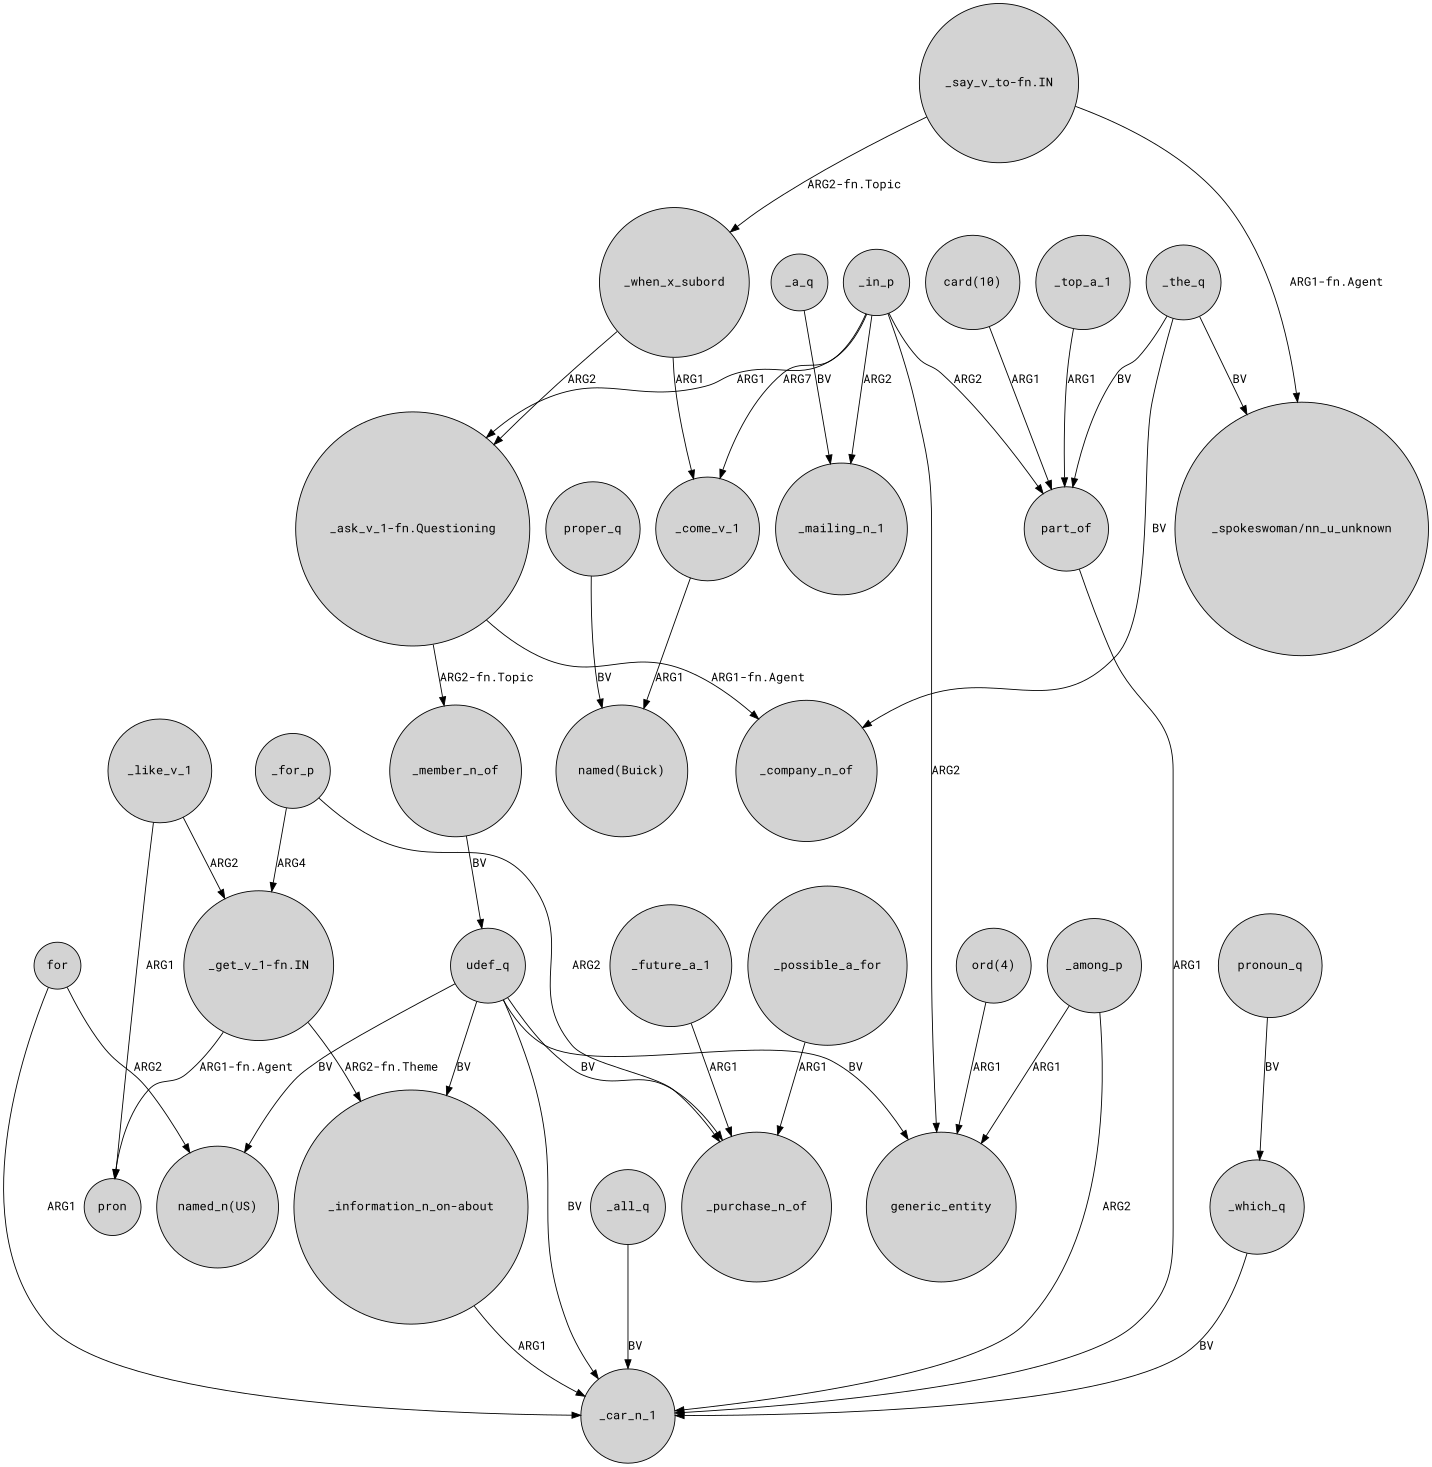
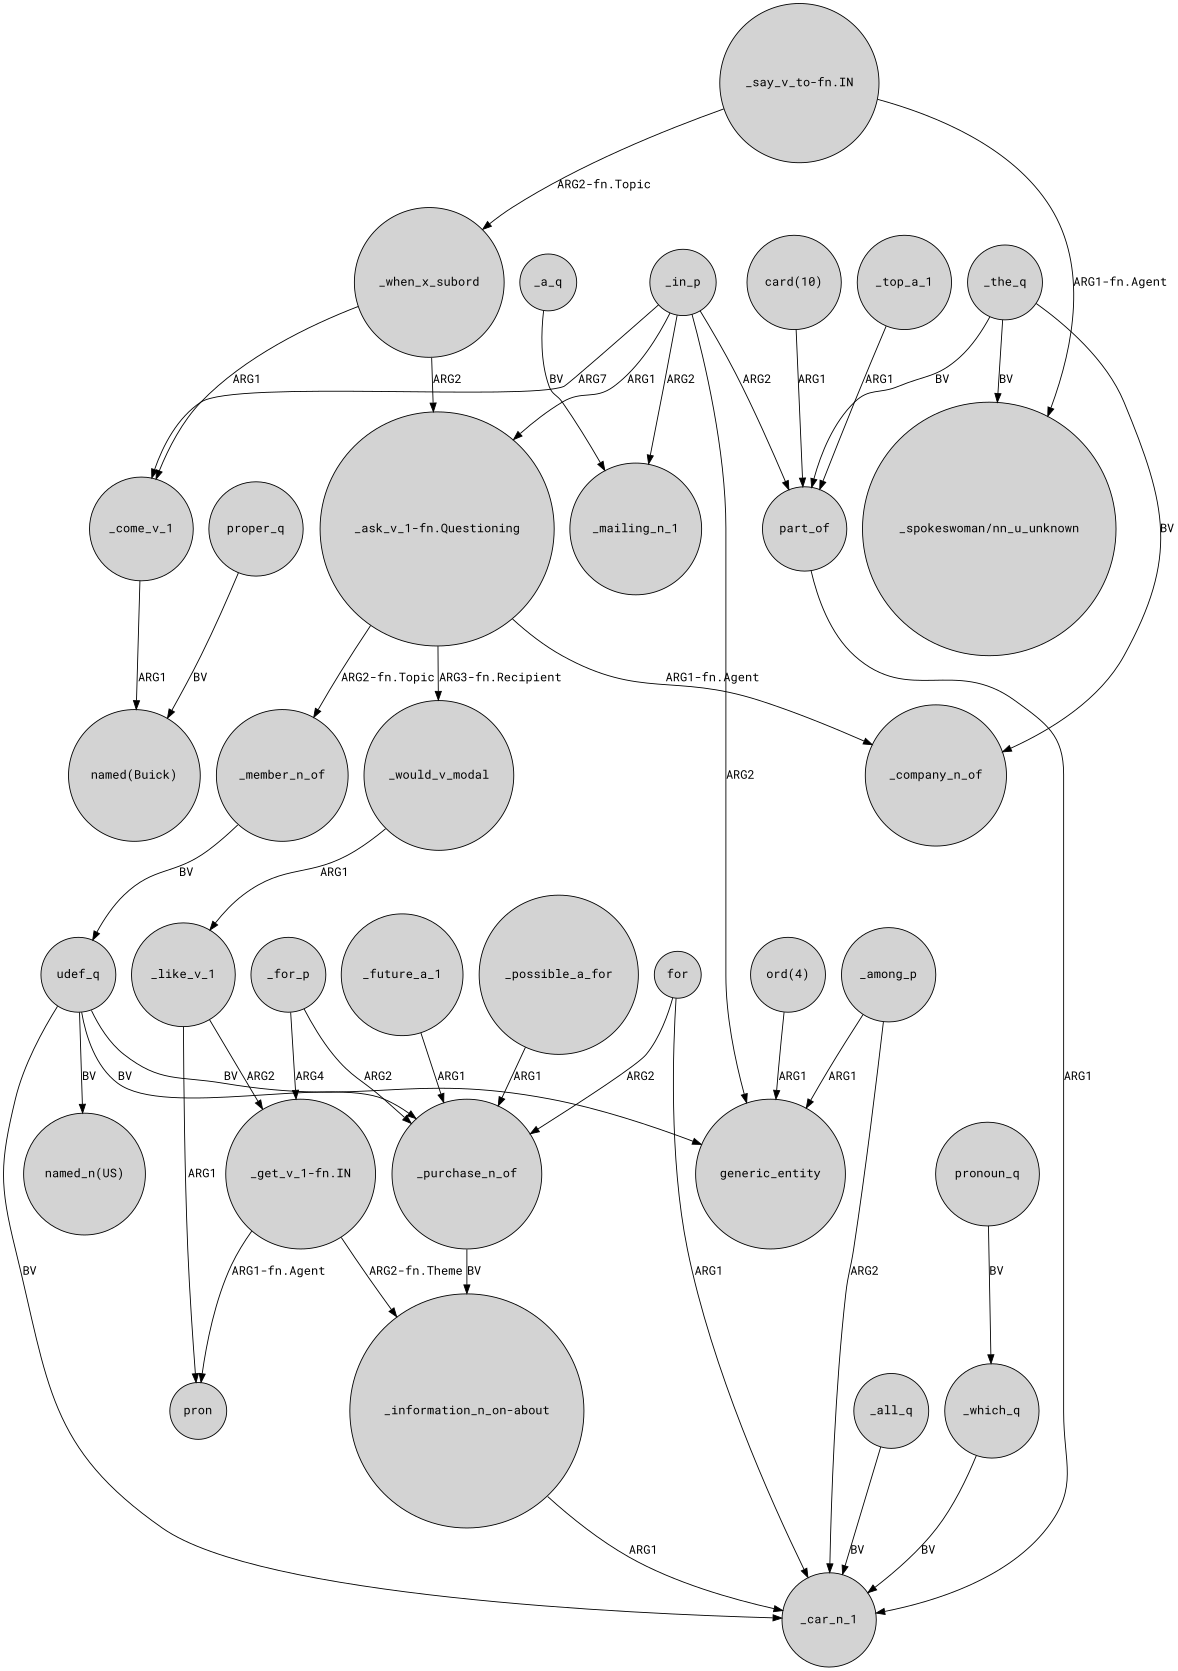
none -> (439, 776)
(463, 1044) -> (467, 1267)
(121, 1064) -> (619, 1076)
